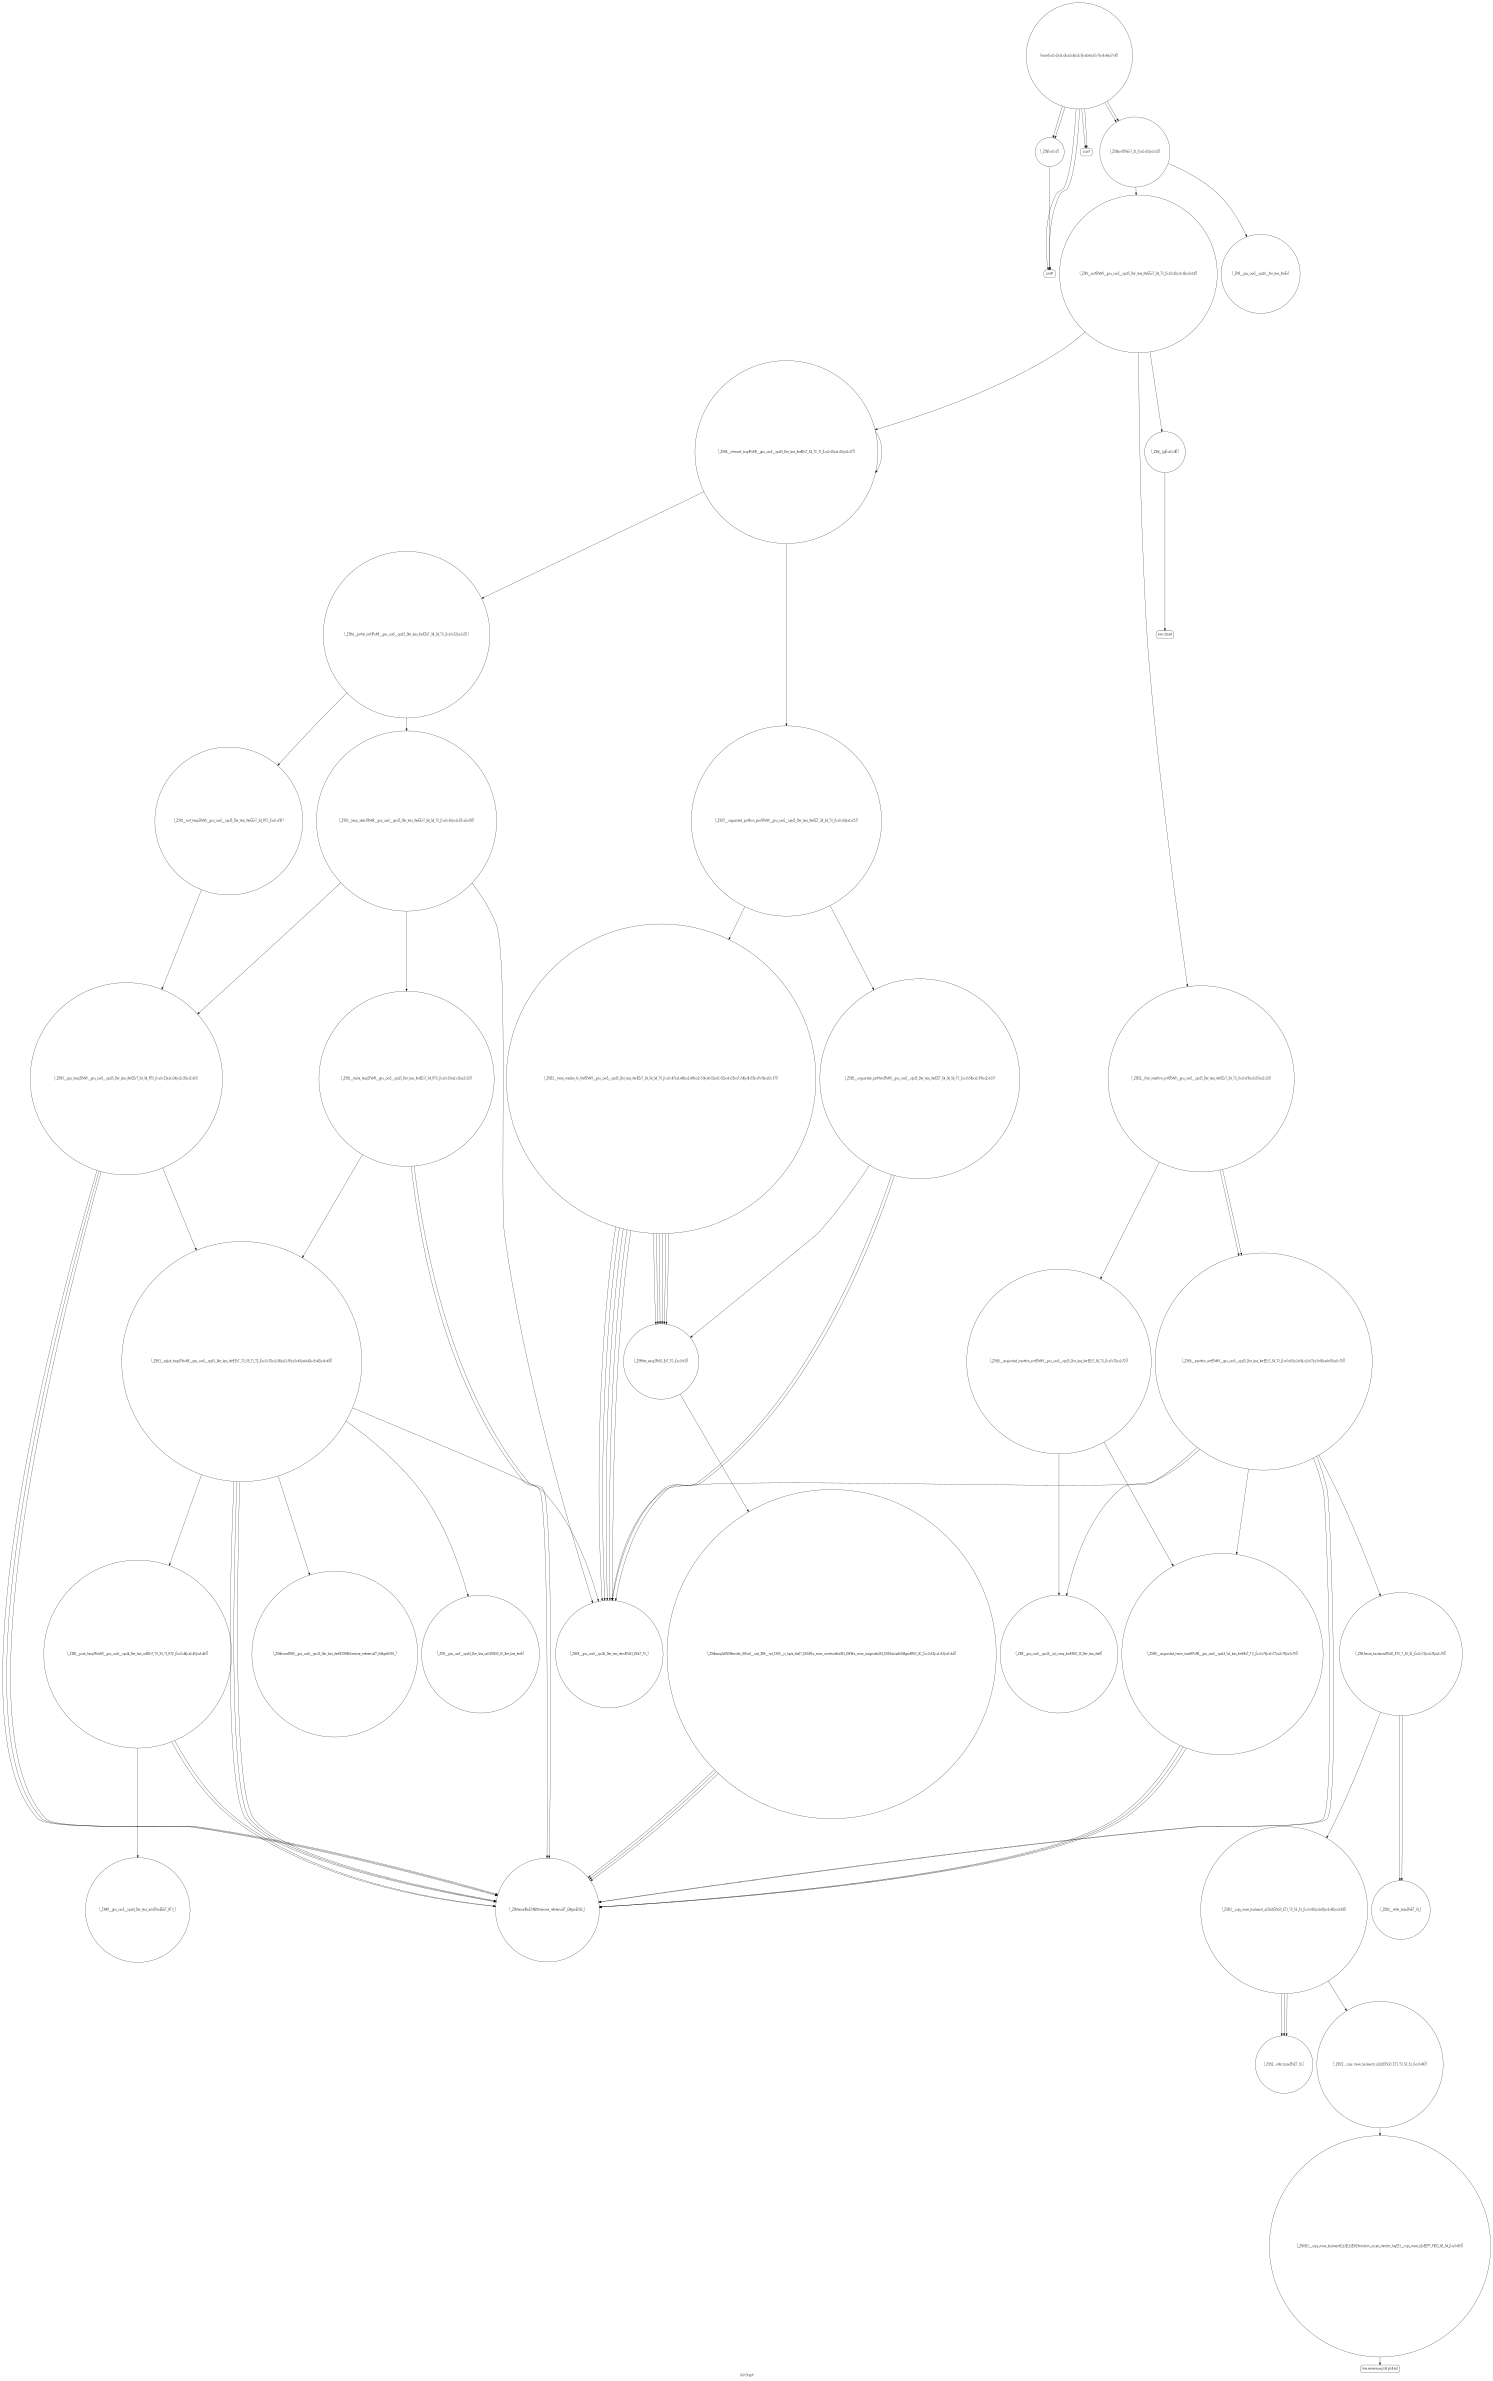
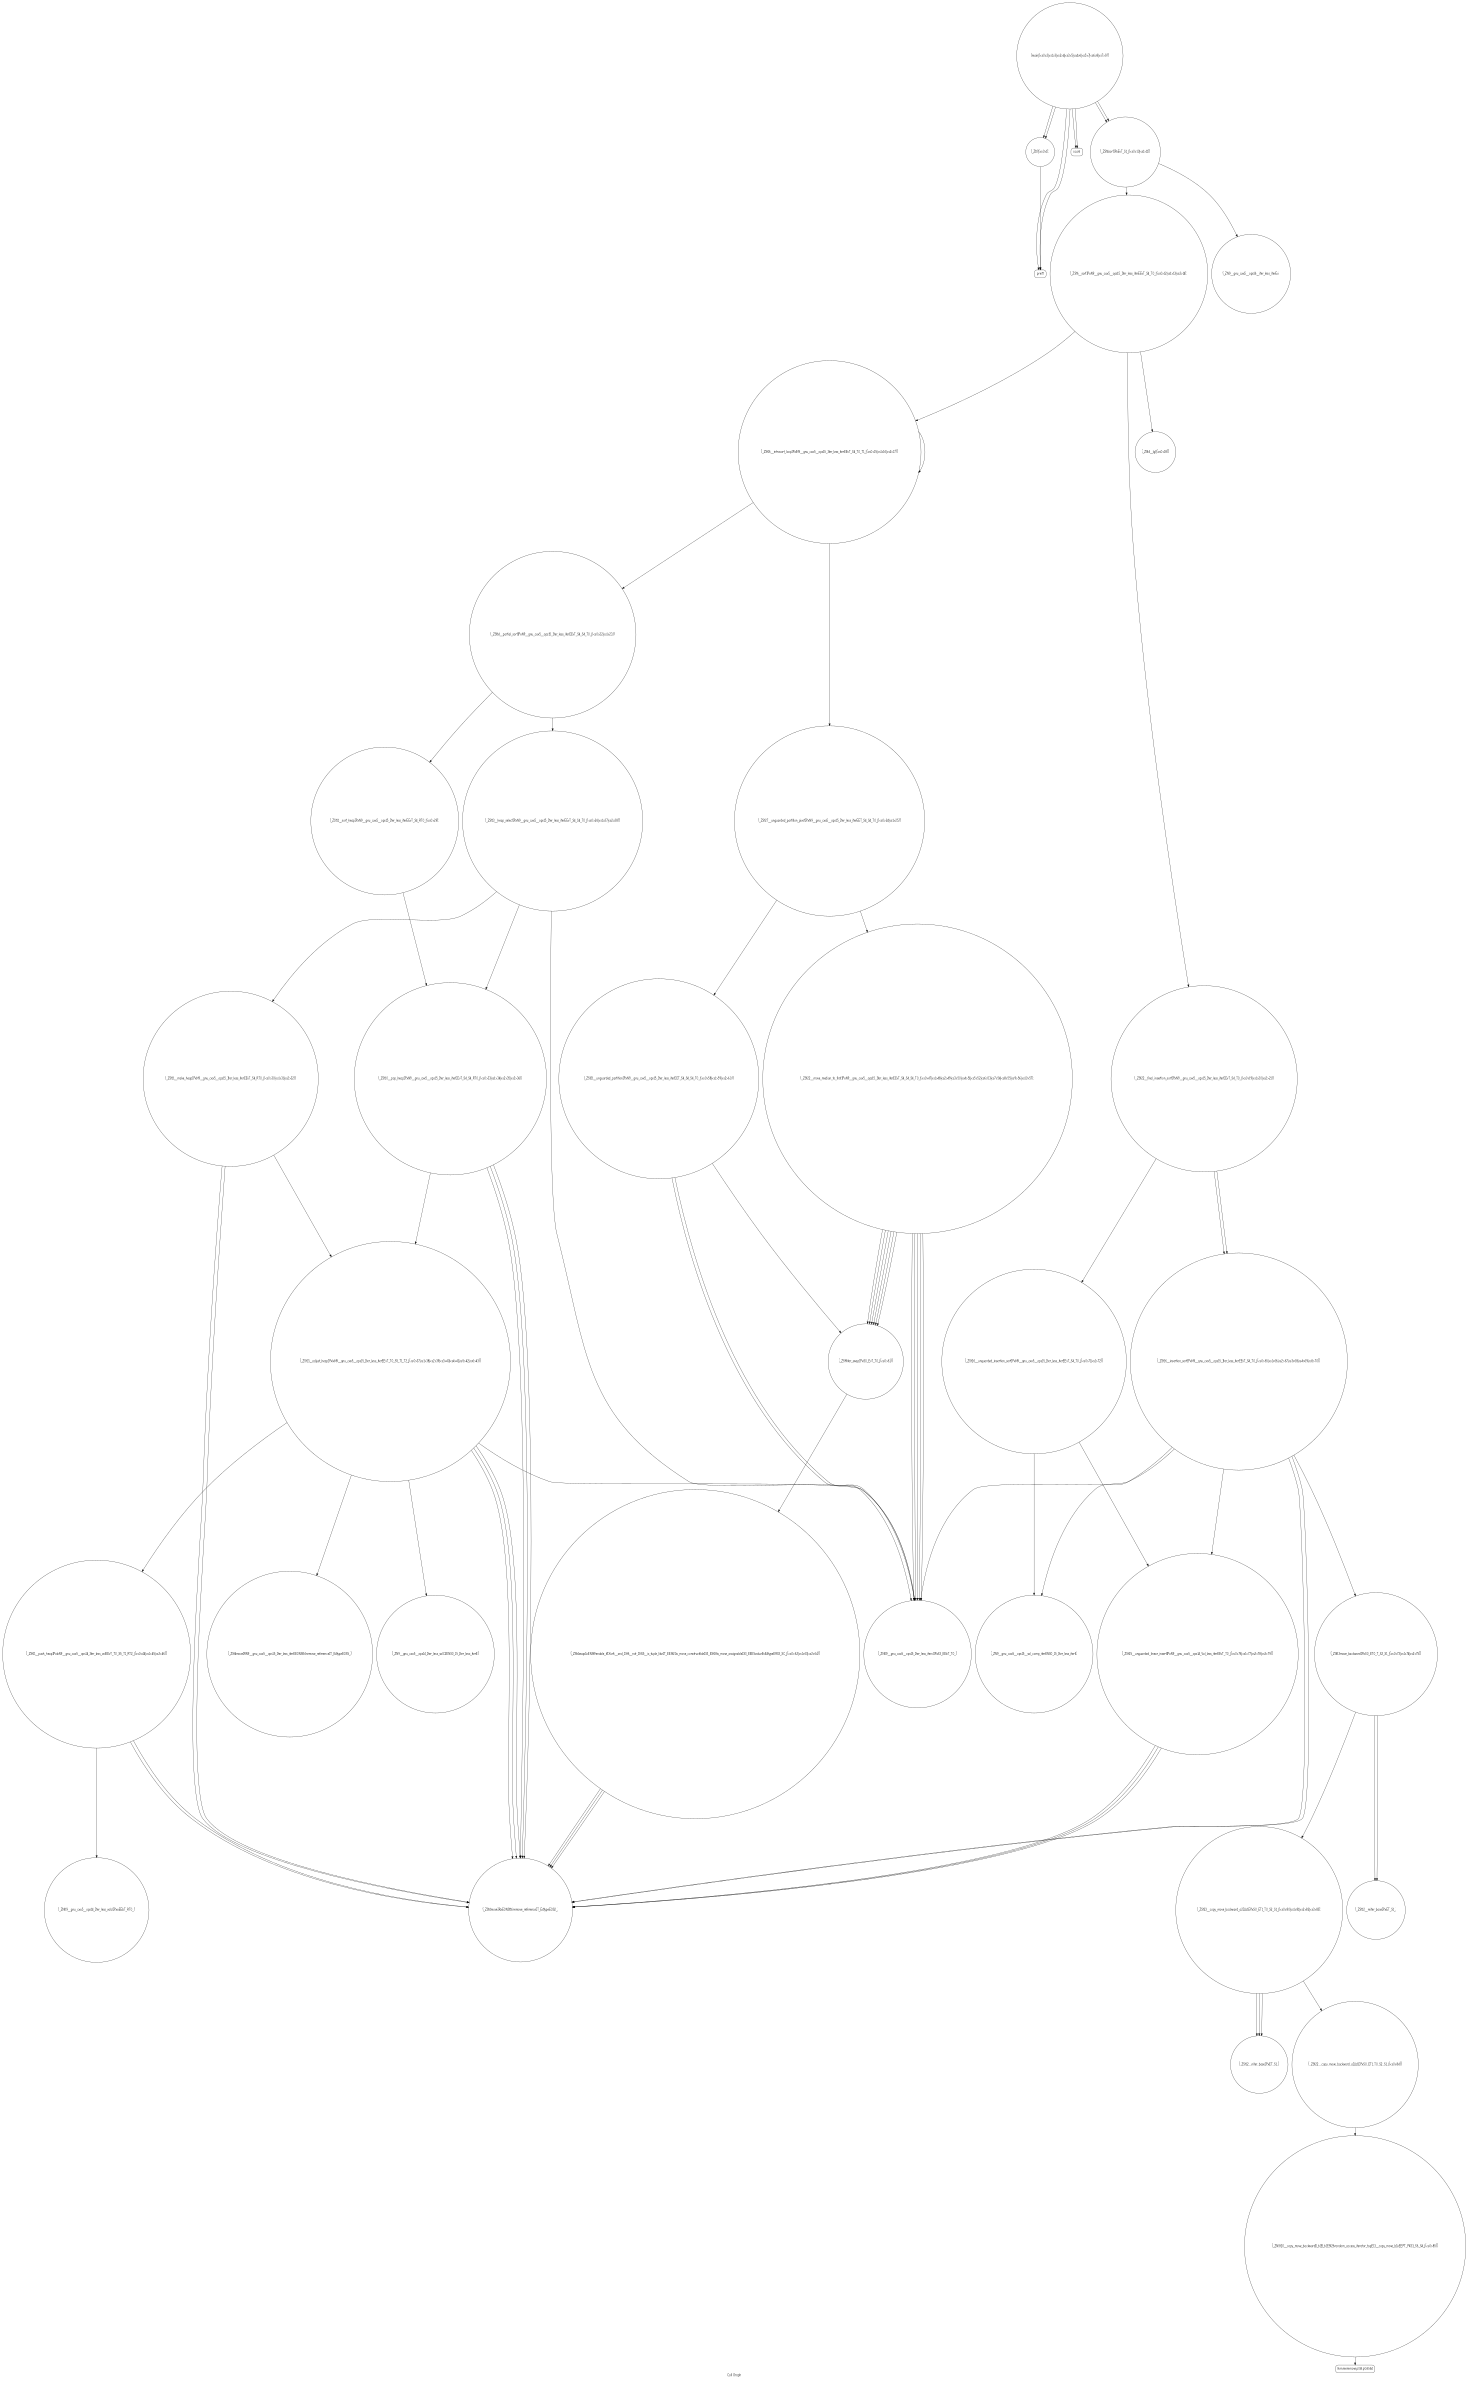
(1165, 635) -> none
